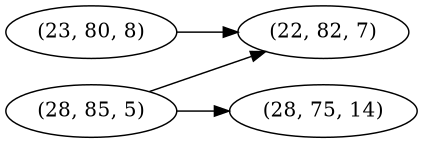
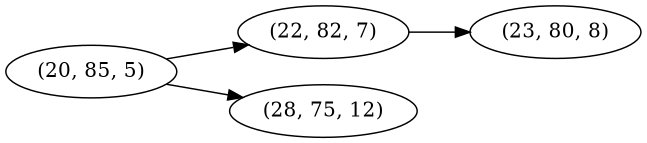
(200, 32) -> (432, 32)
(91, 111) -> (91, 72)
(323, 111) -> (323, 111)
